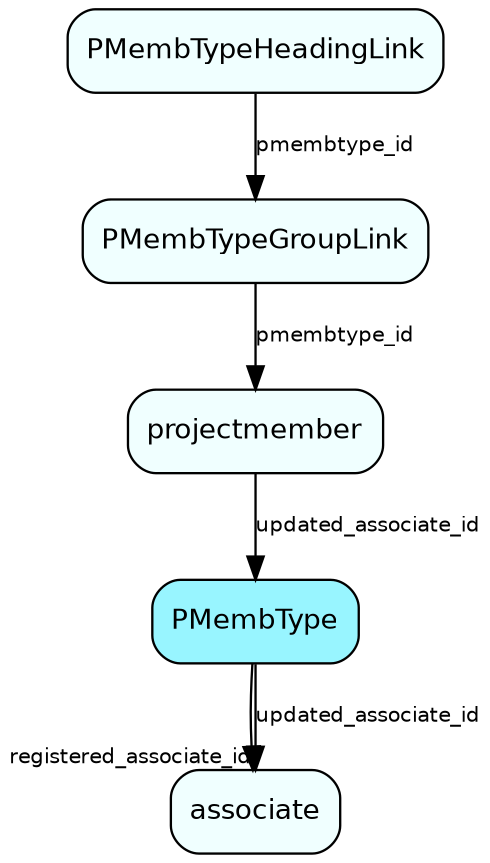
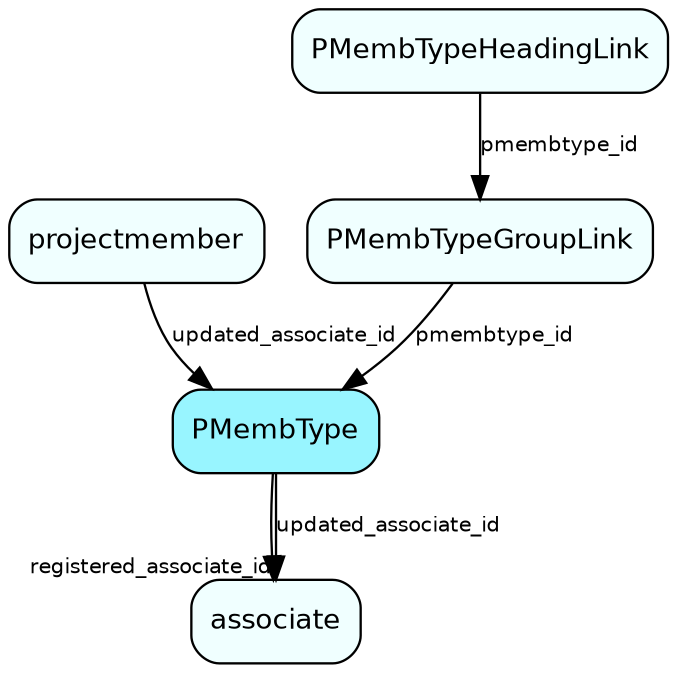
(256, 325) -> (411, 334)
